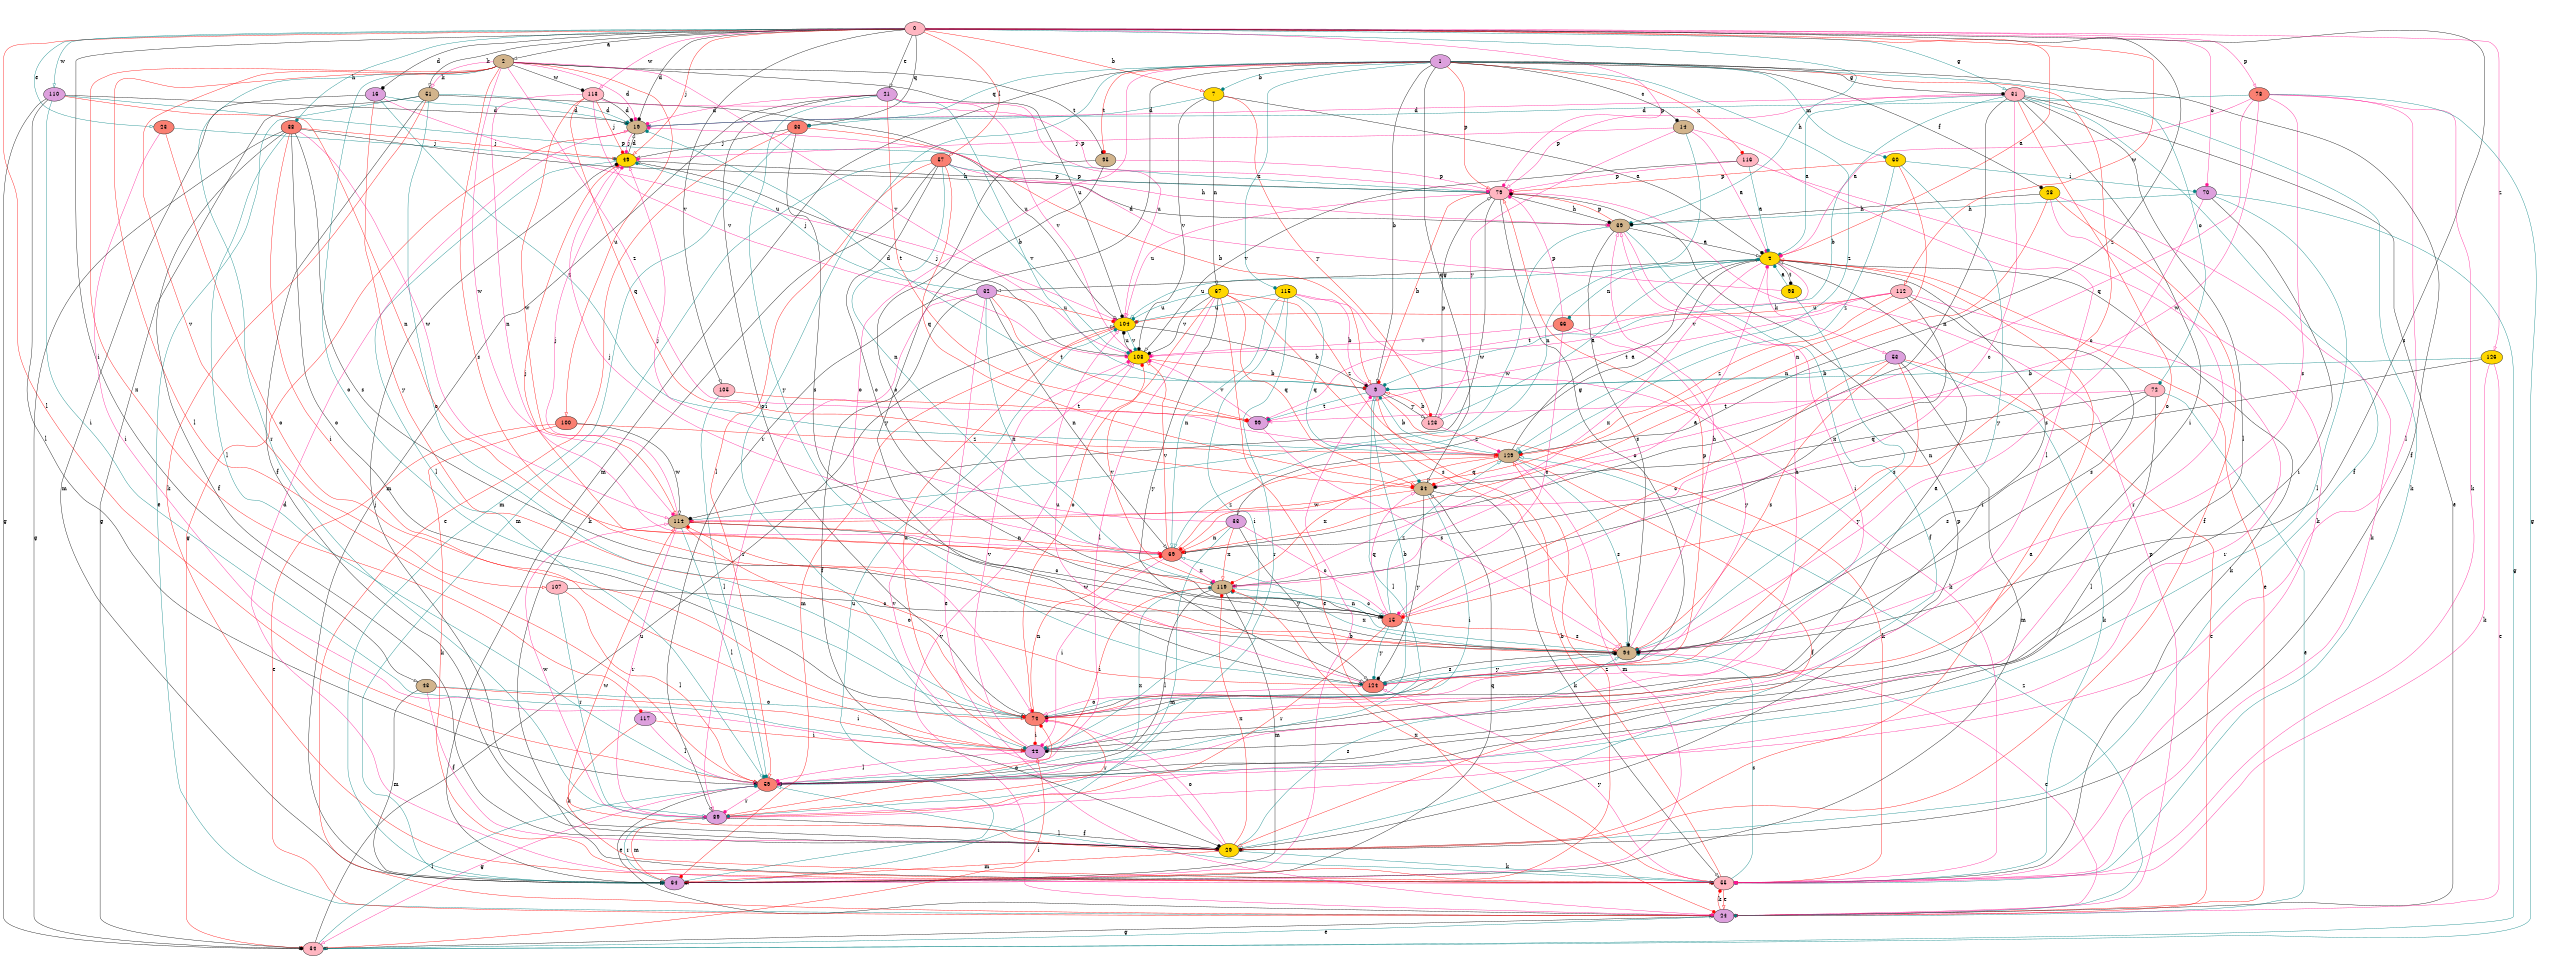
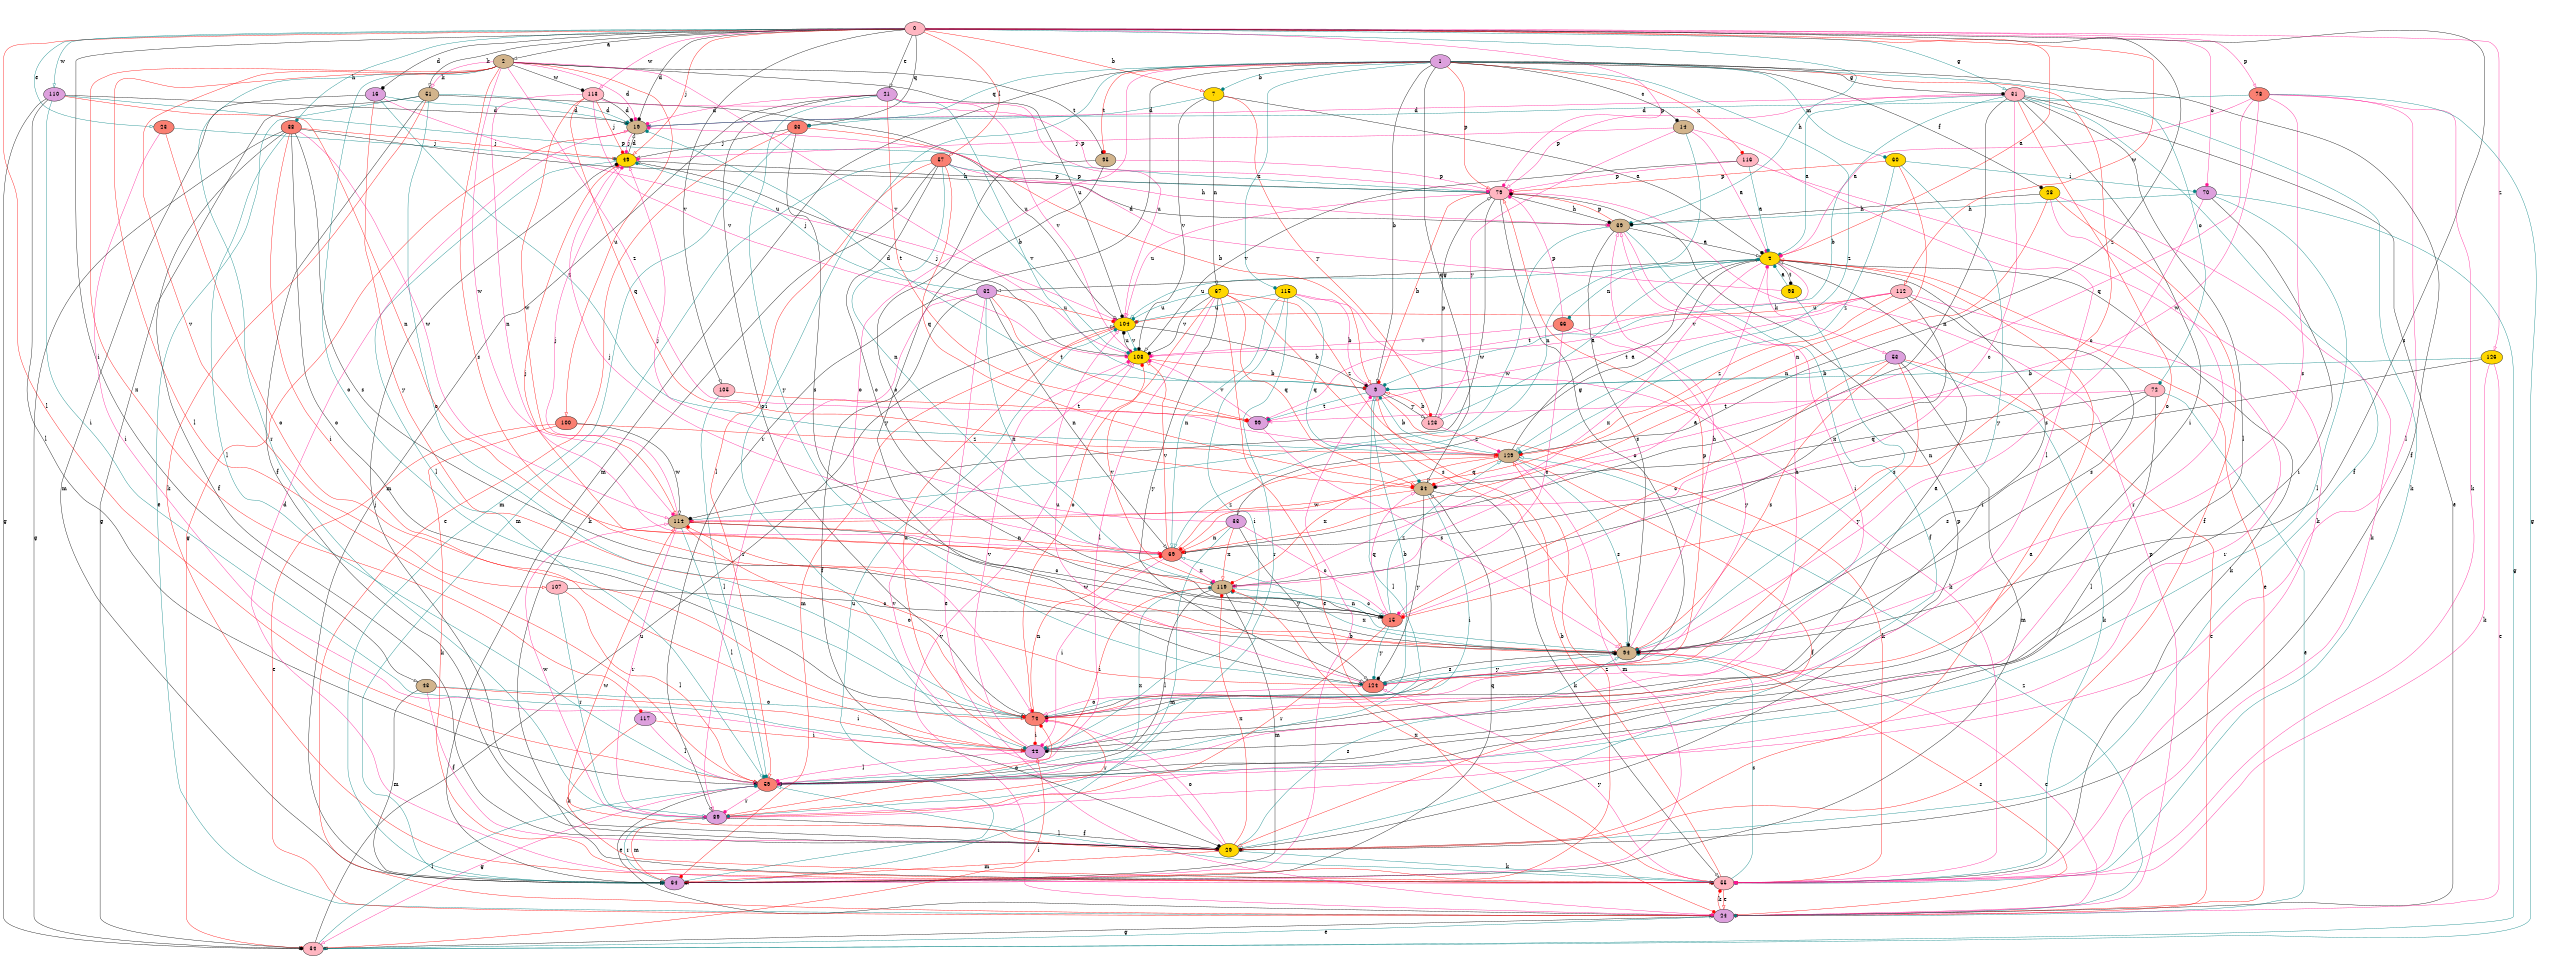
(1509, 629) -> (2015, 815)
